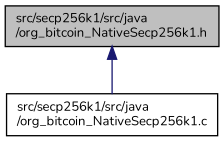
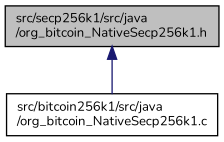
(112, 115) -> (112, 115)
